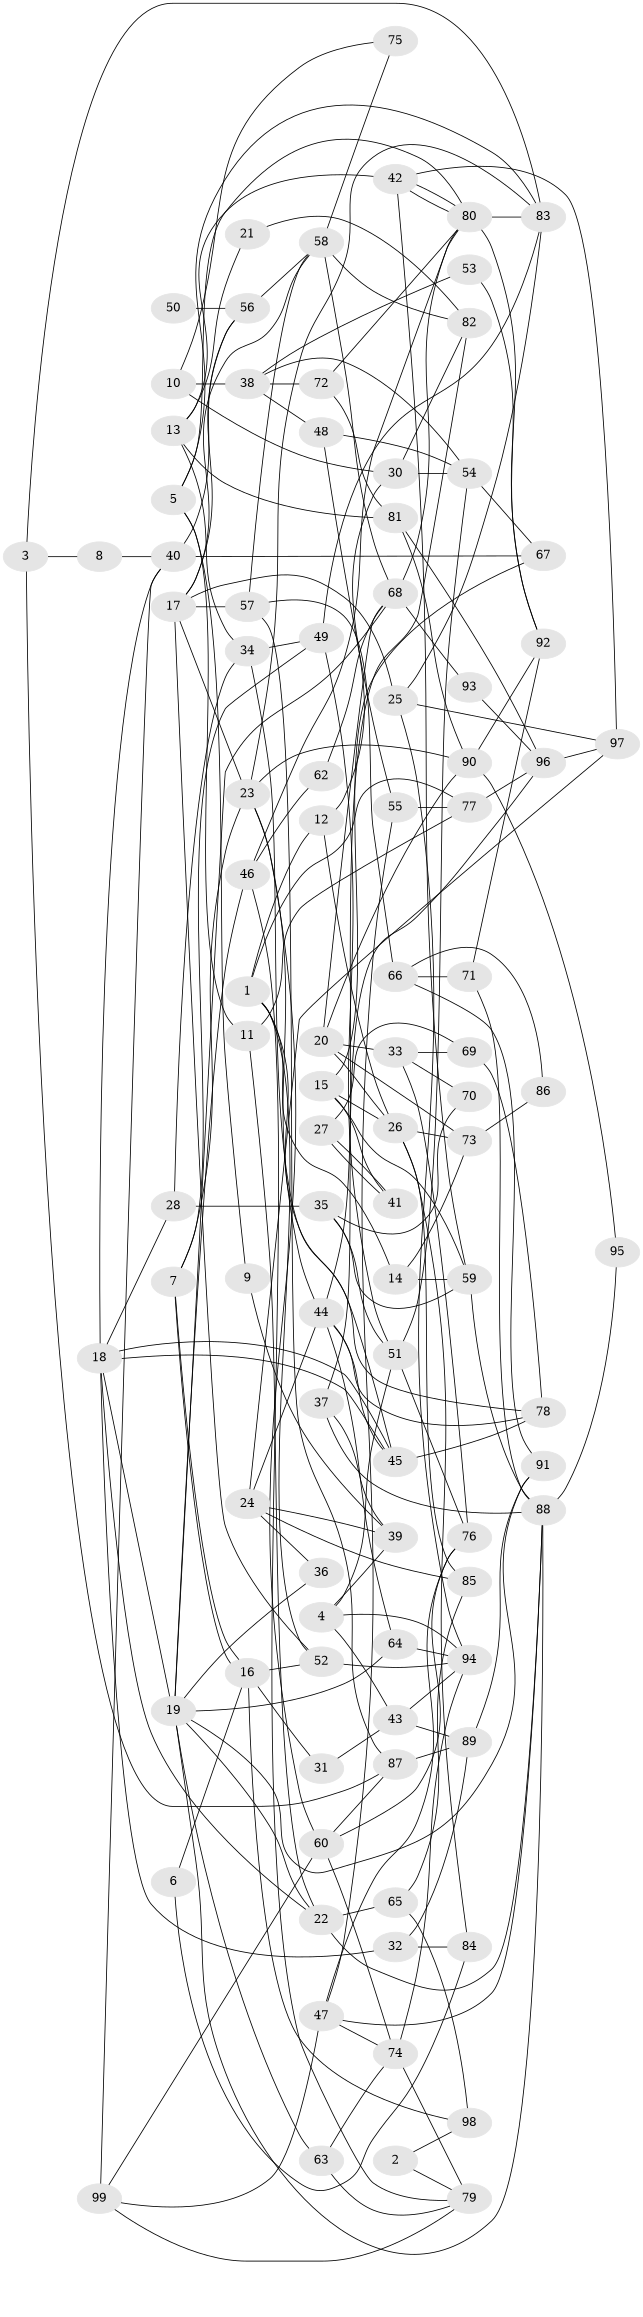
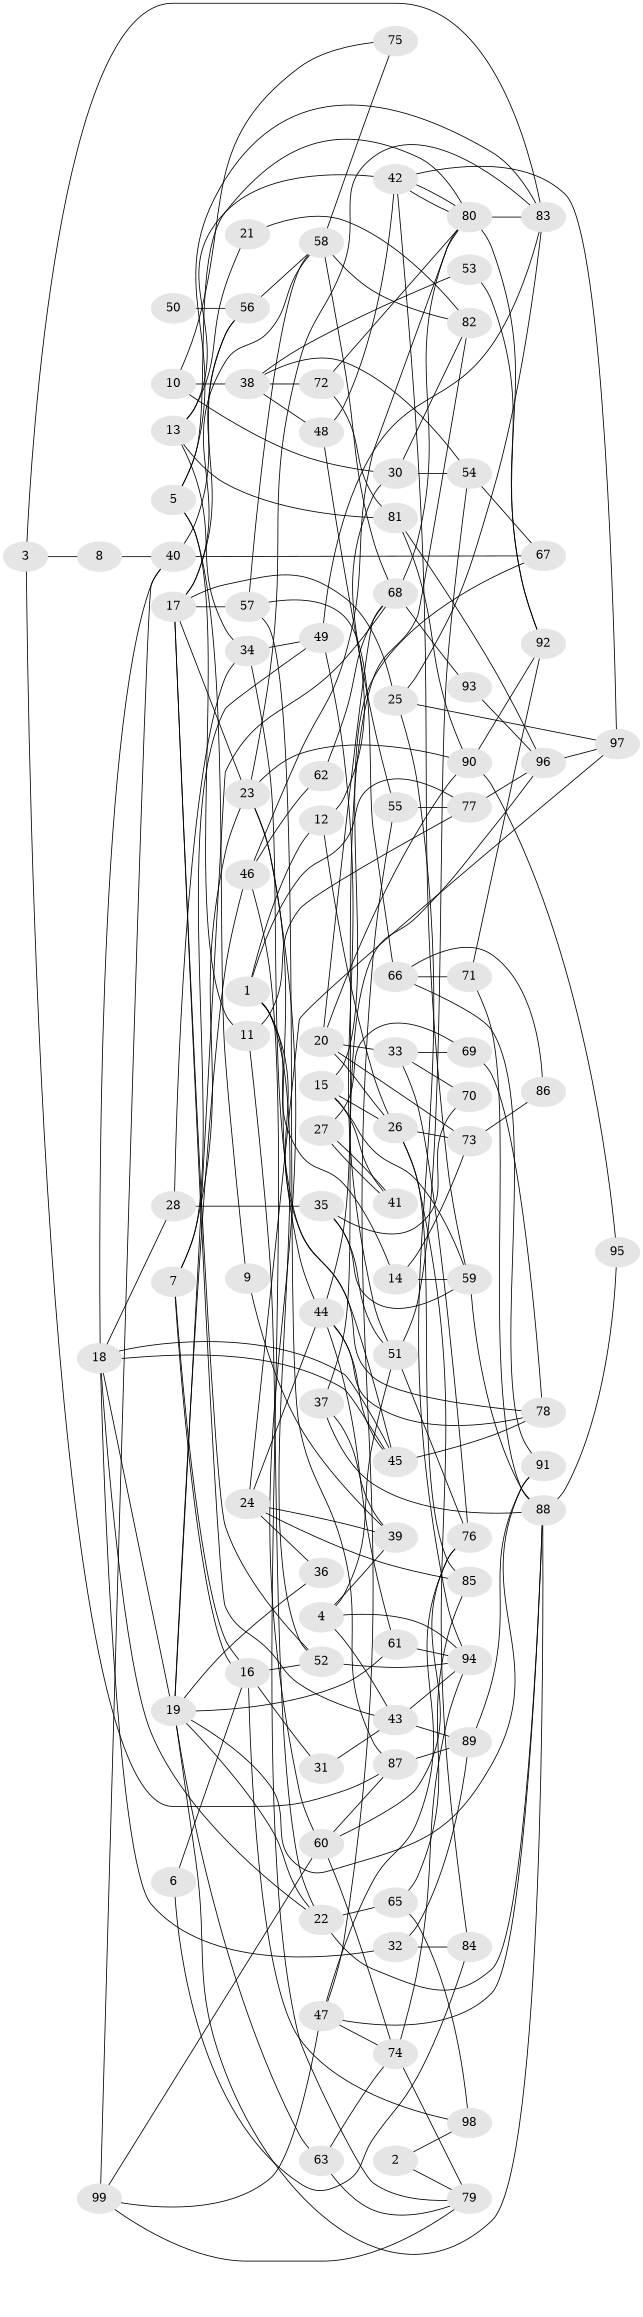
(399, 446) -> (375, 316)
none -> (216, 1503)
(395, 1644) -> (395, 1644)
